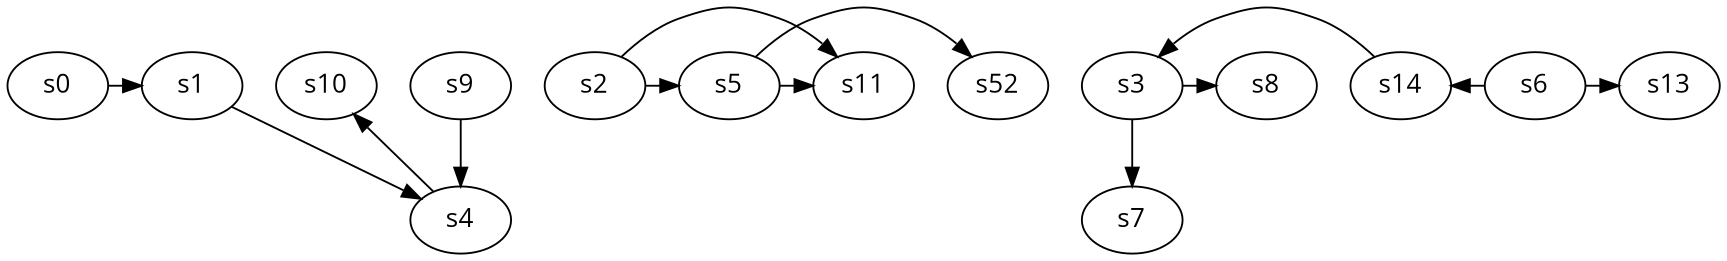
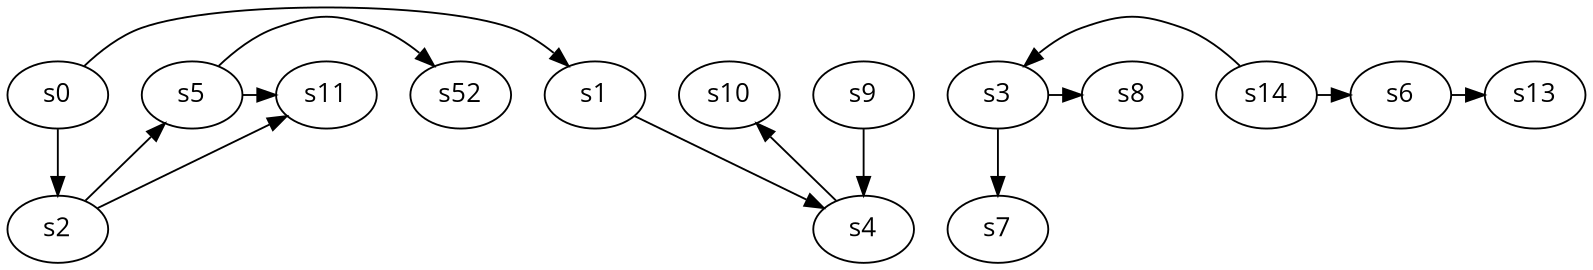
(1477, 86) -> (1324, 95)
none -> (58, 153)
